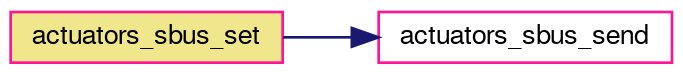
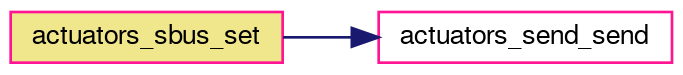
(525, 37) -> (525, 37)
